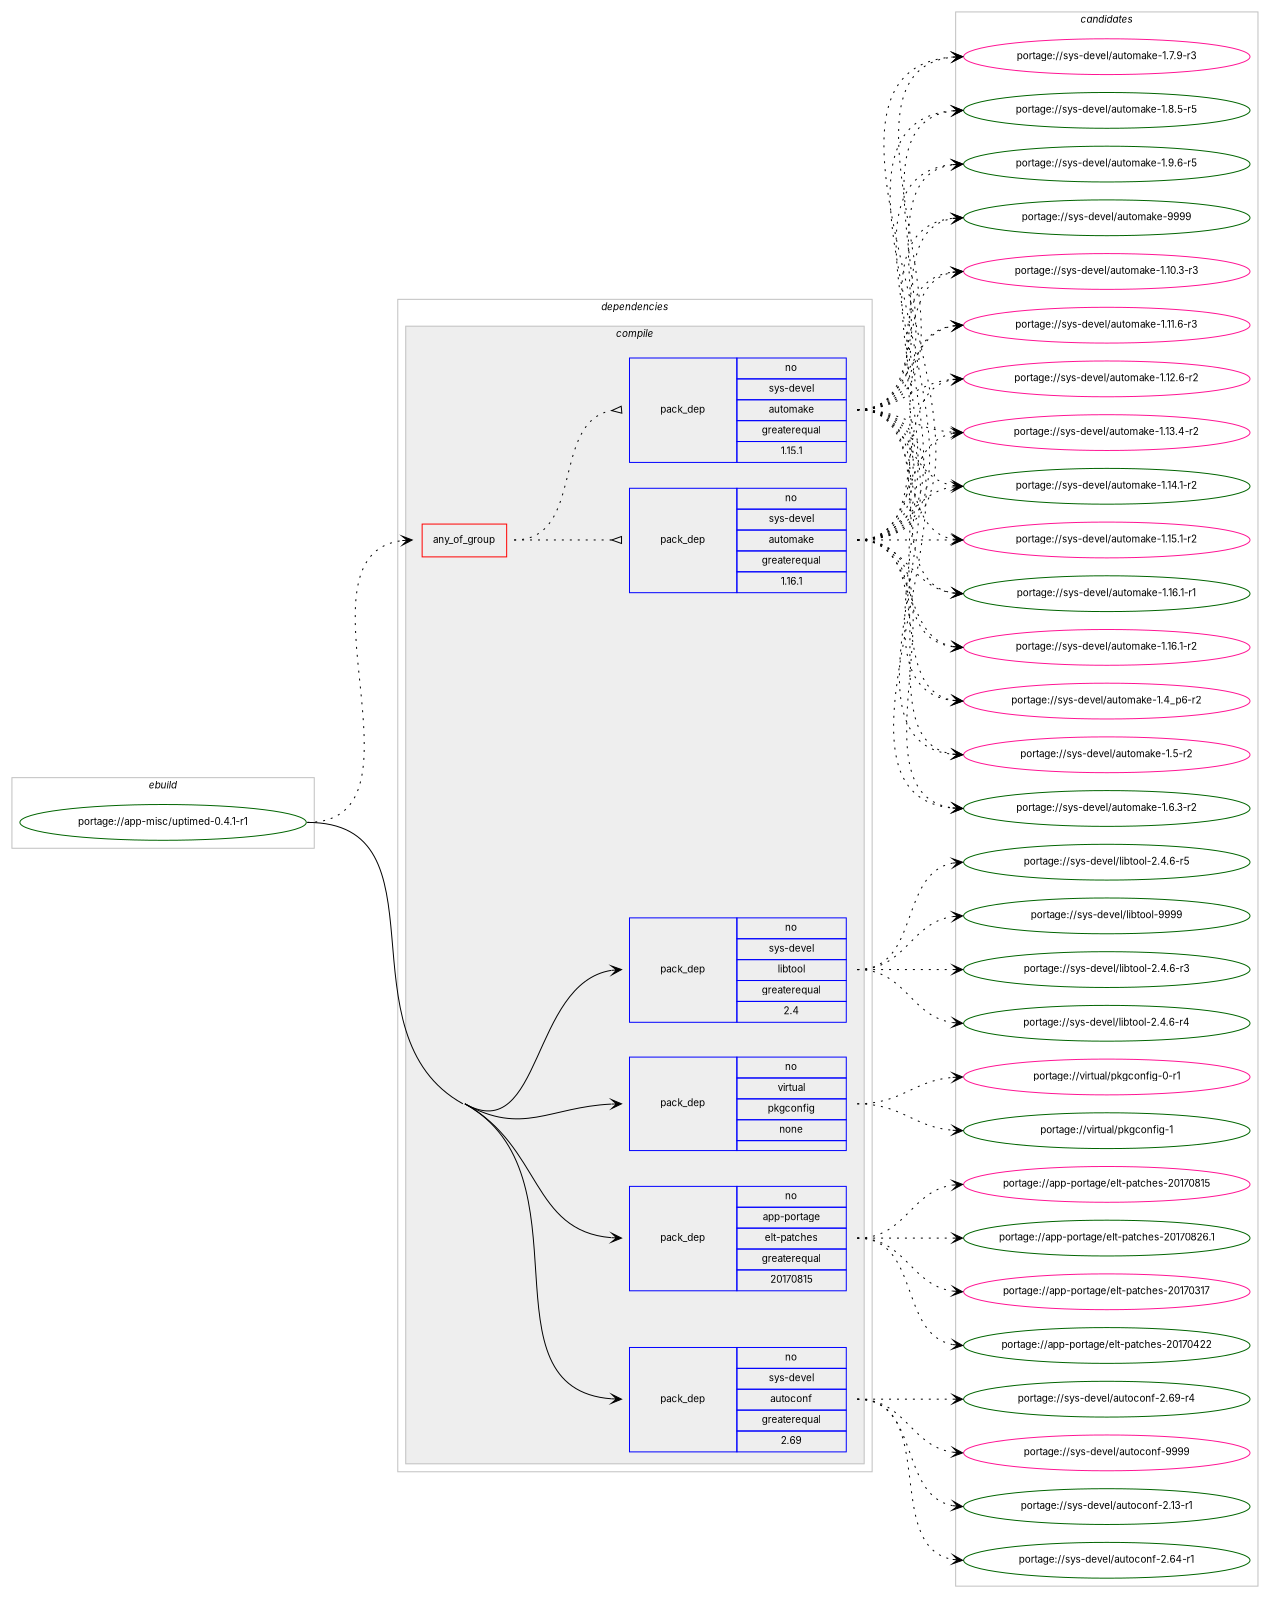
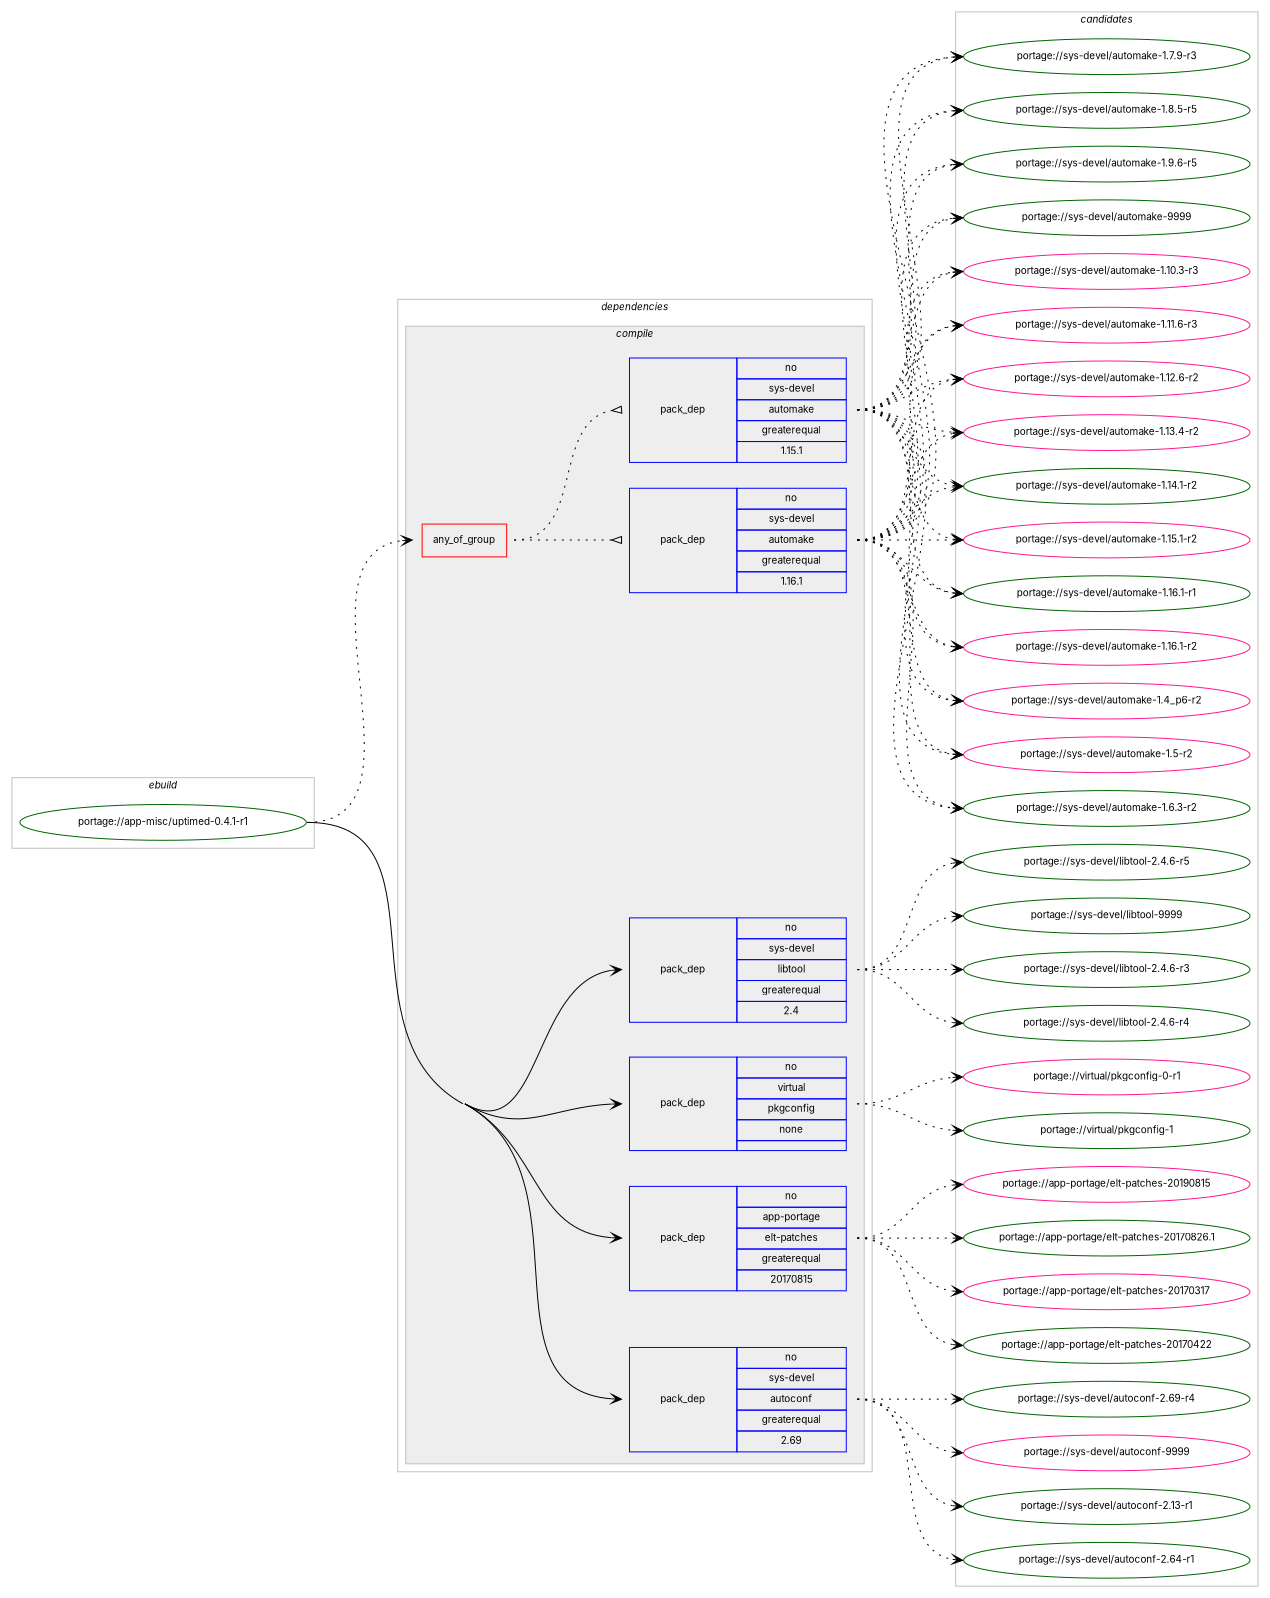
(1107, 57) -> (1107, 57)
(1107, 1184) -> (1107, 1184)
